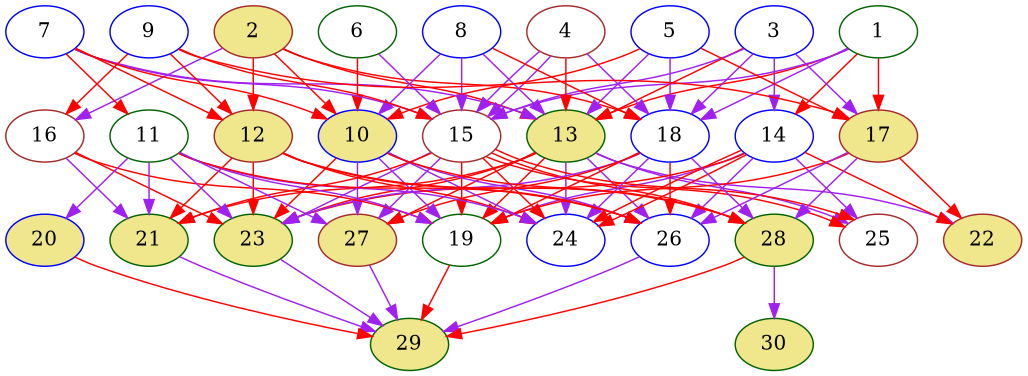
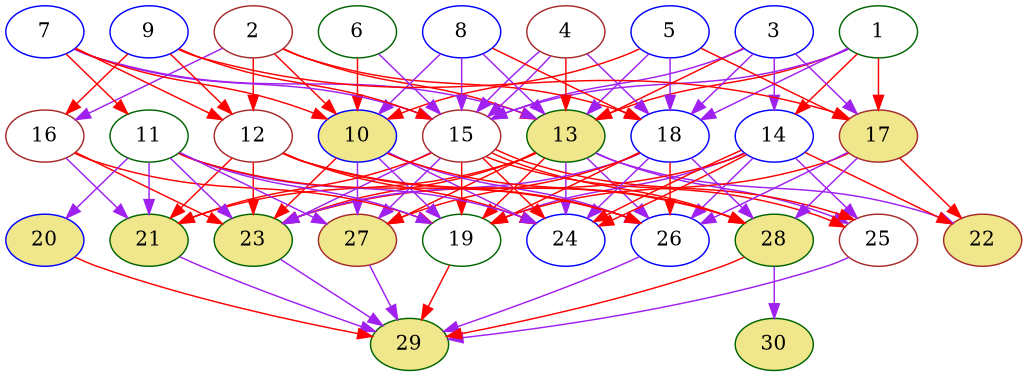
(253, 32) -> (253, 32)
(253, 136) -> (253, 136)
none -> (658, 308)
